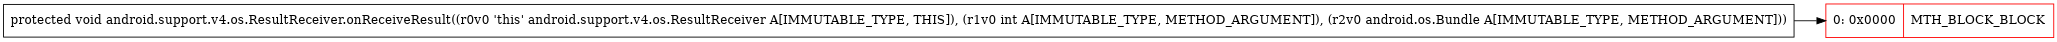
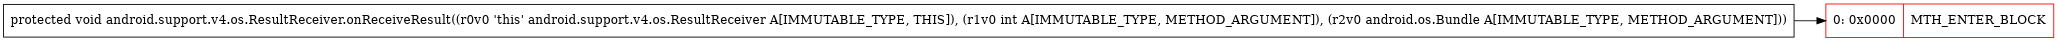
(1978, 20) -> (1979, 20)
